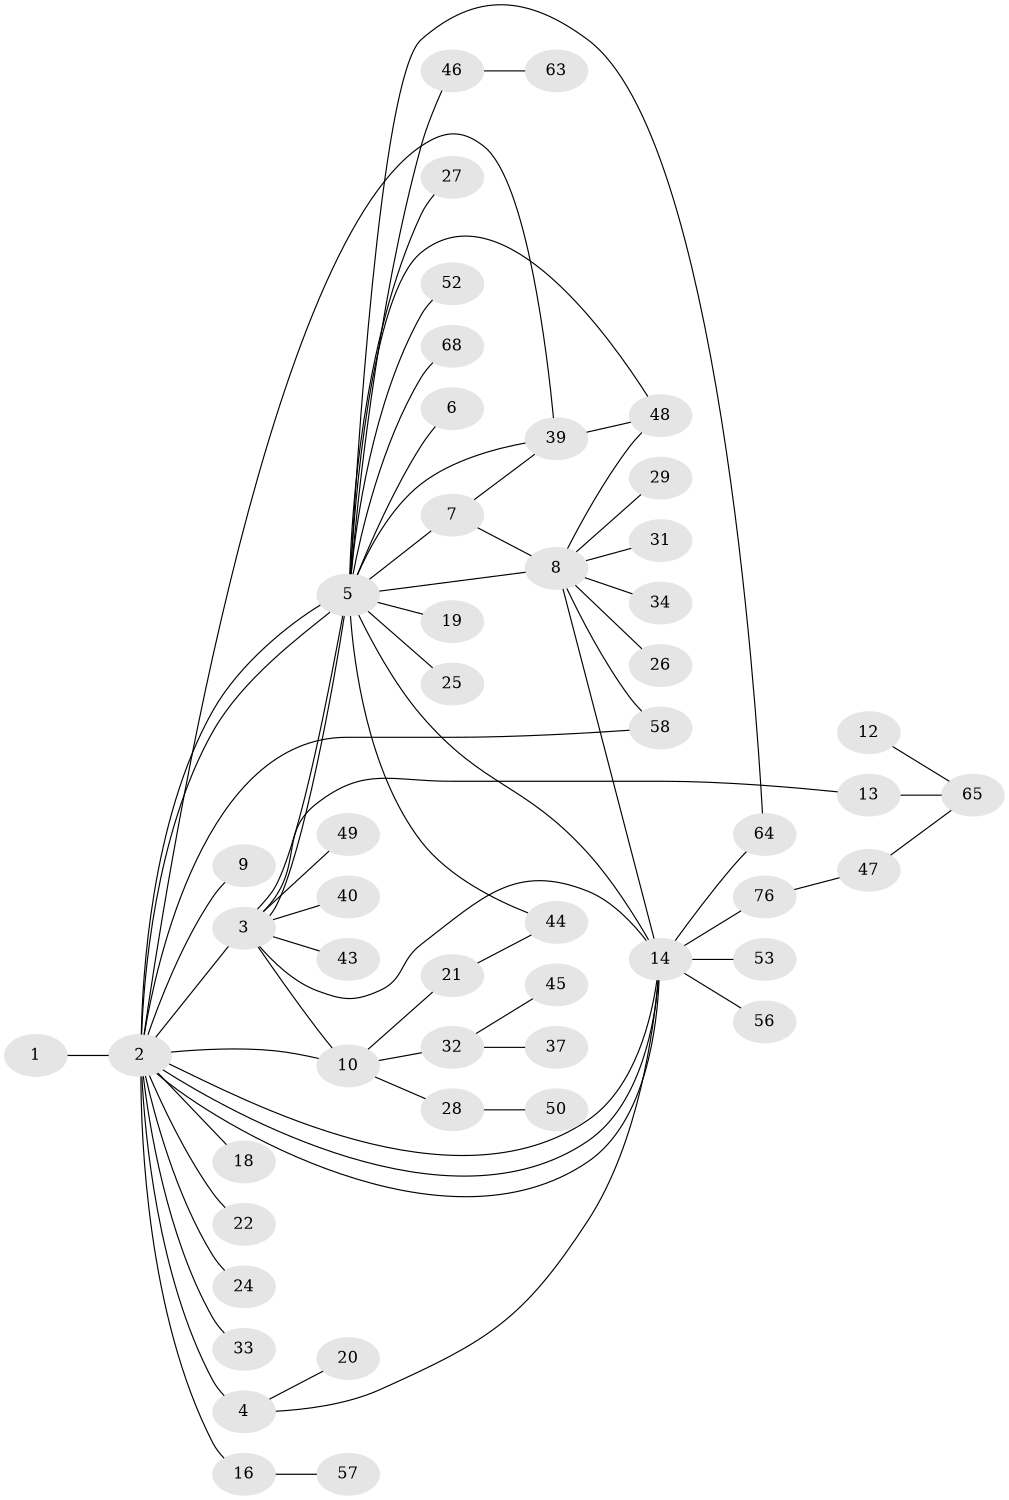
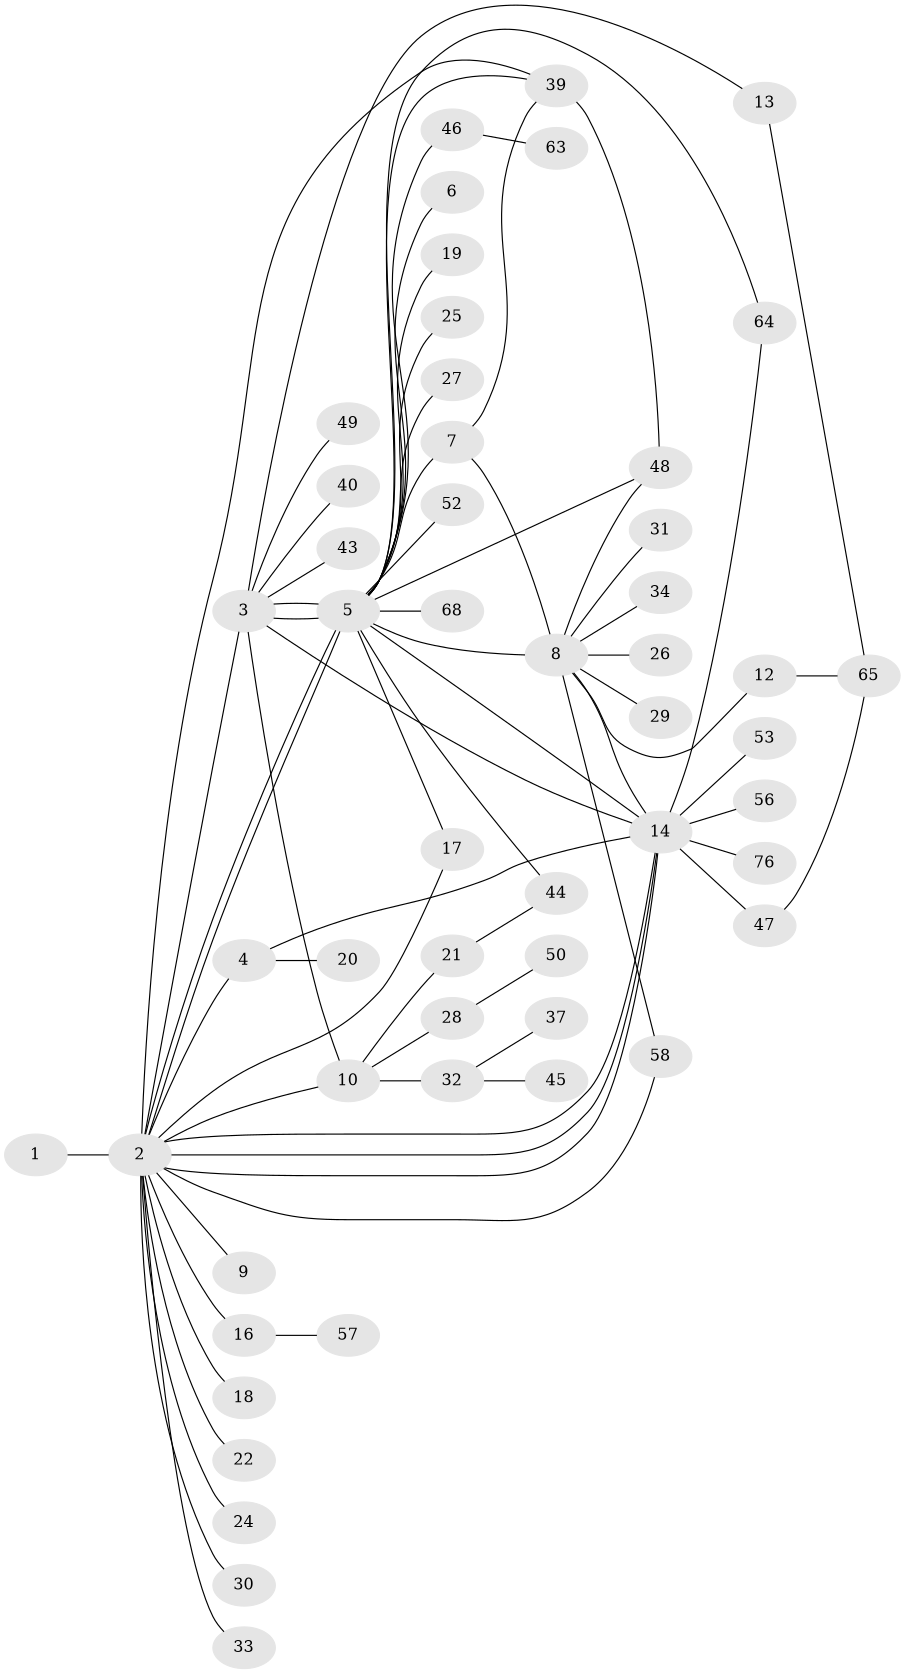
none -> (651, 757)
none -> (452, 849)
(817, 884) -> (713, 879)
none -> (244, 1585)
